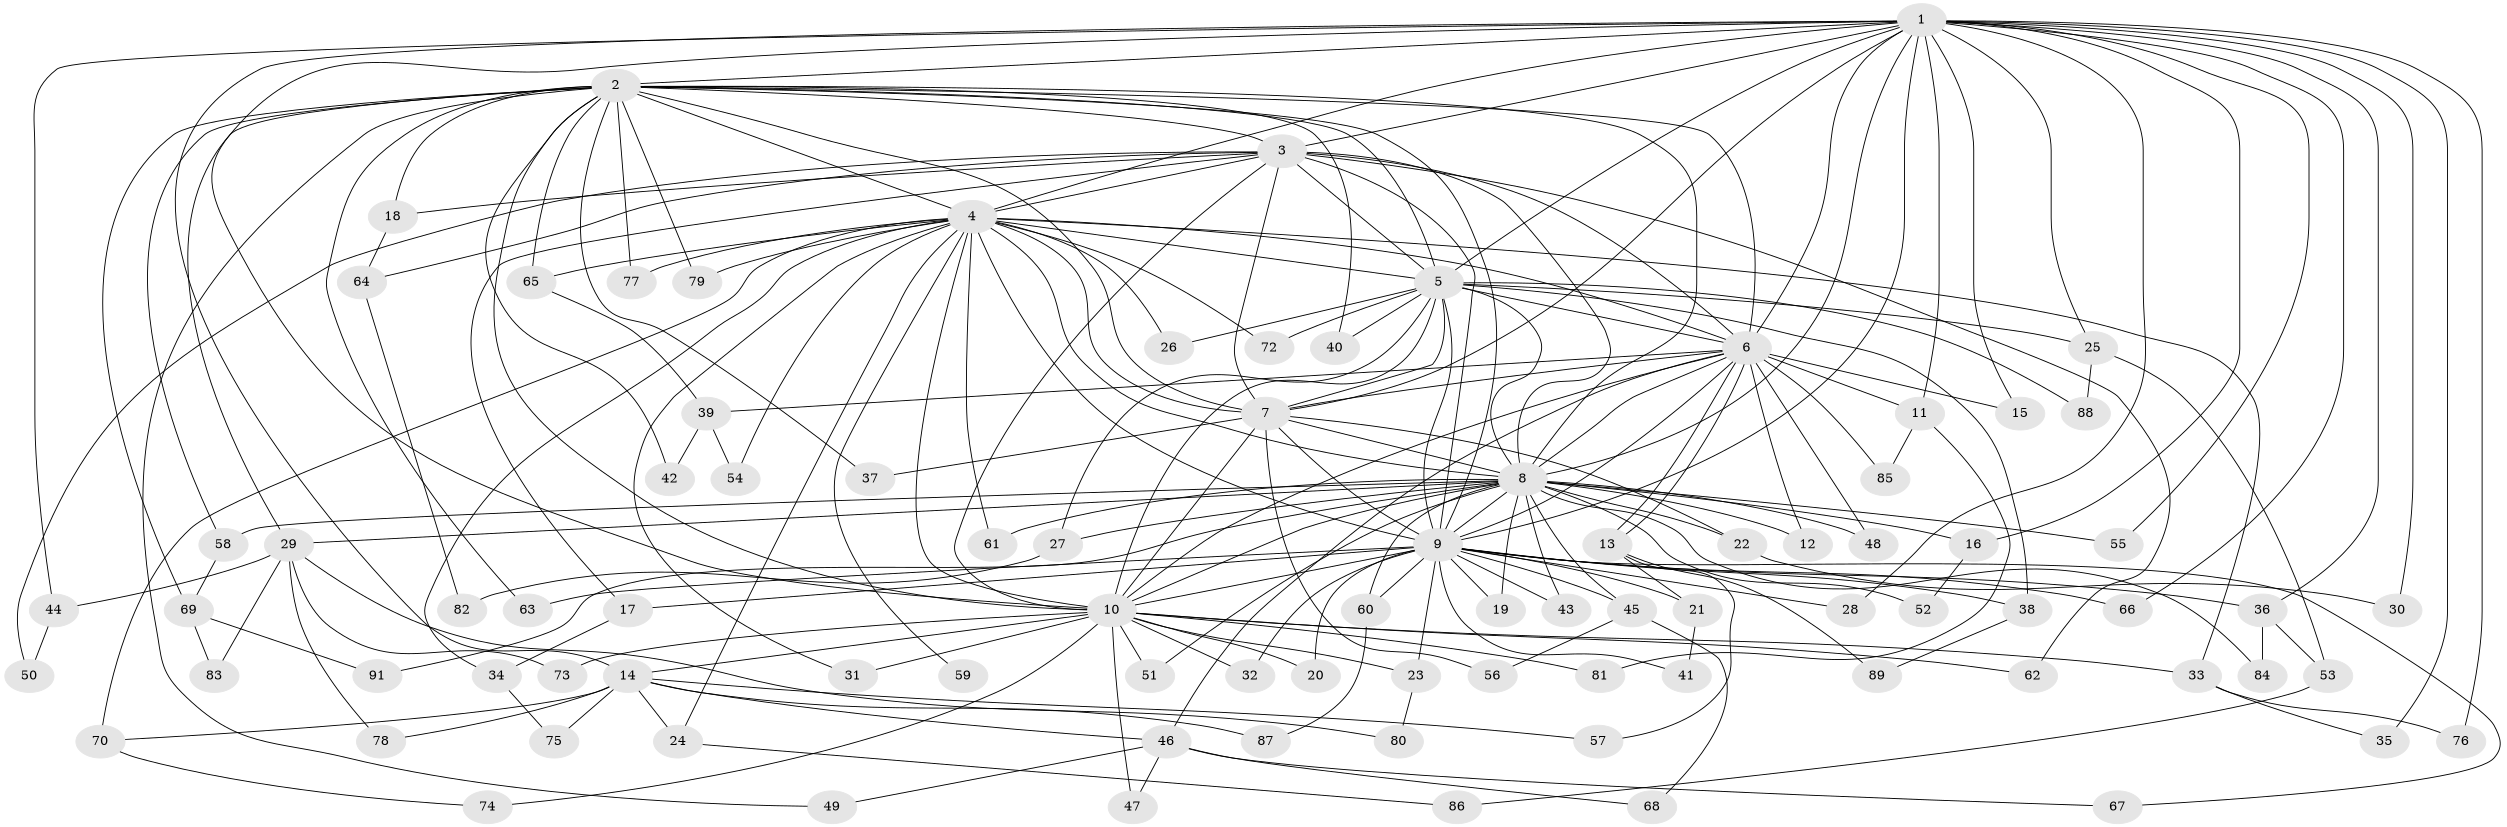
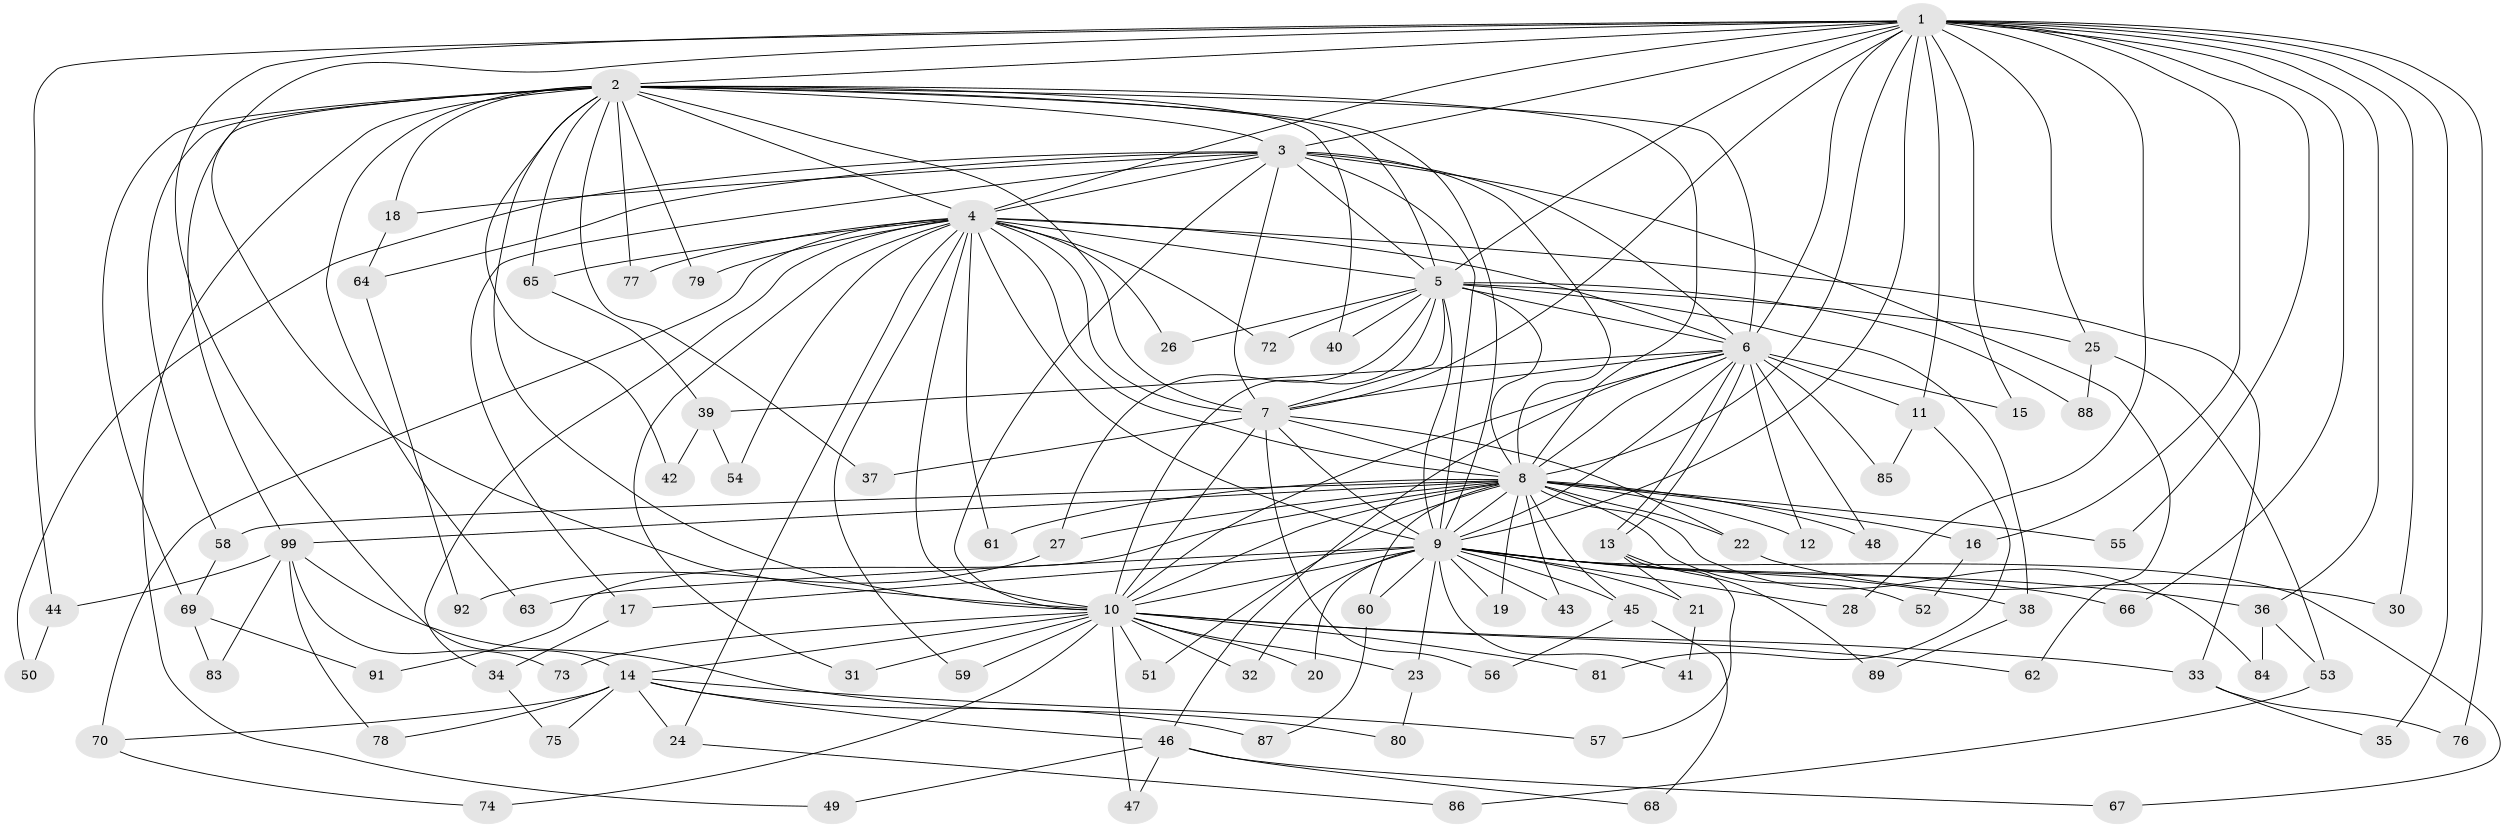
(289, 545) -> (289, 545)
(462, 610) -> (462, 610)
none -> (1037, 643)
